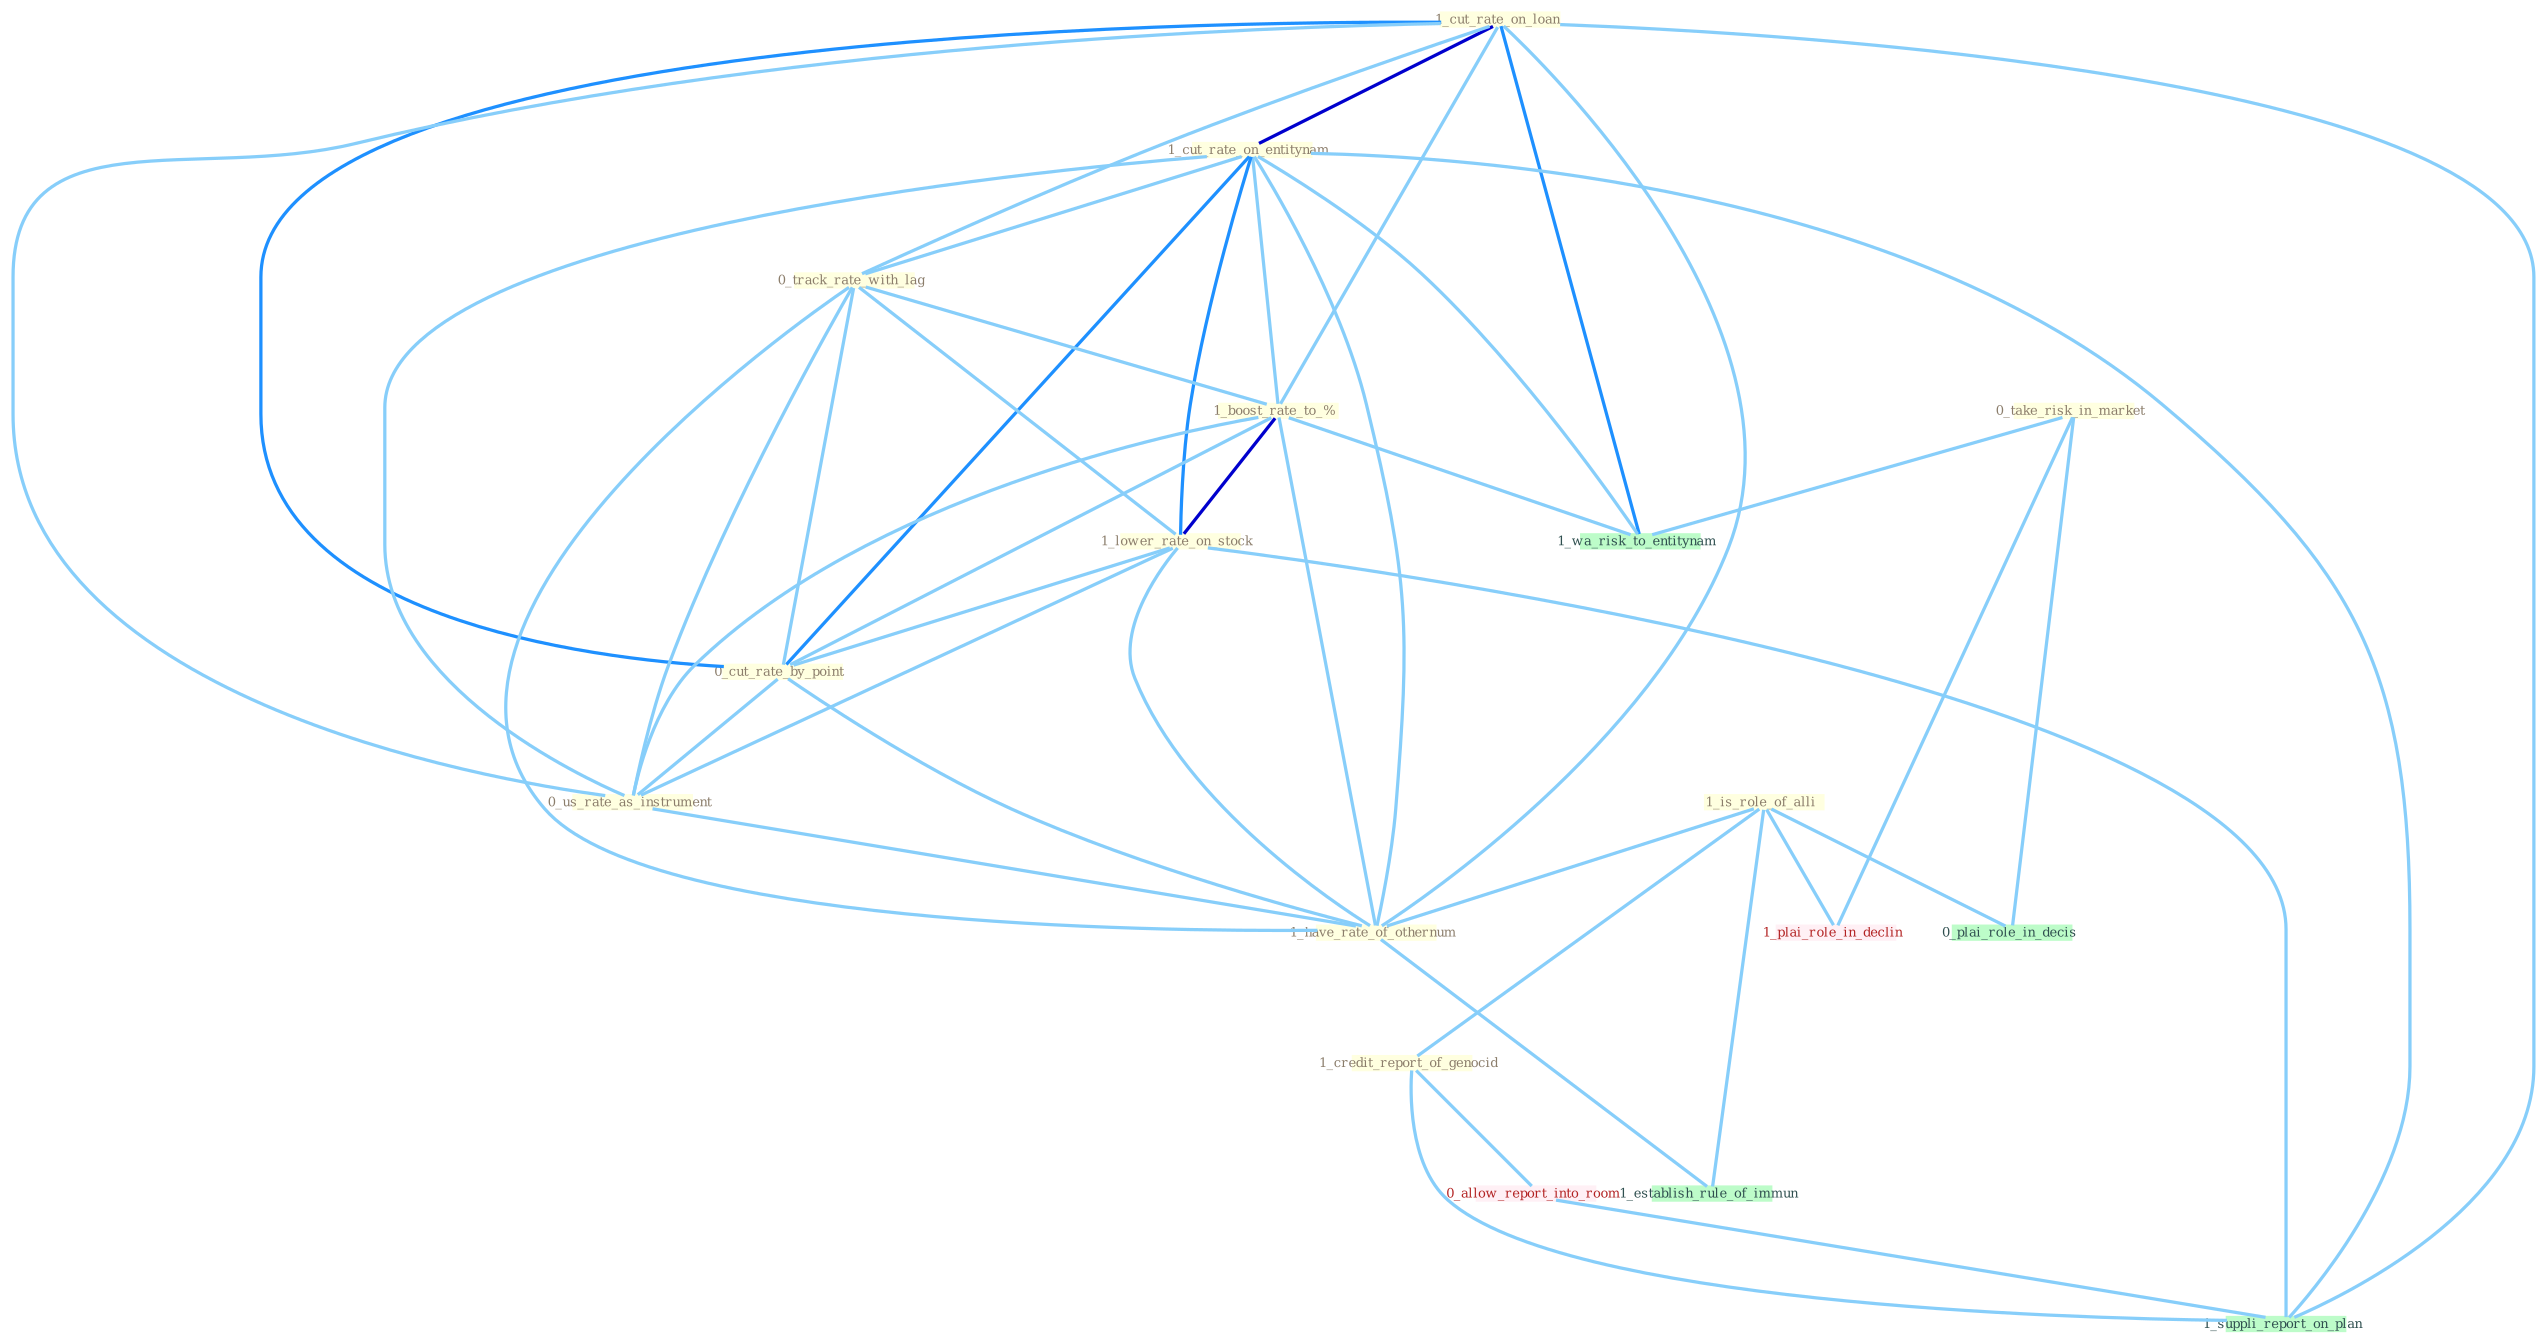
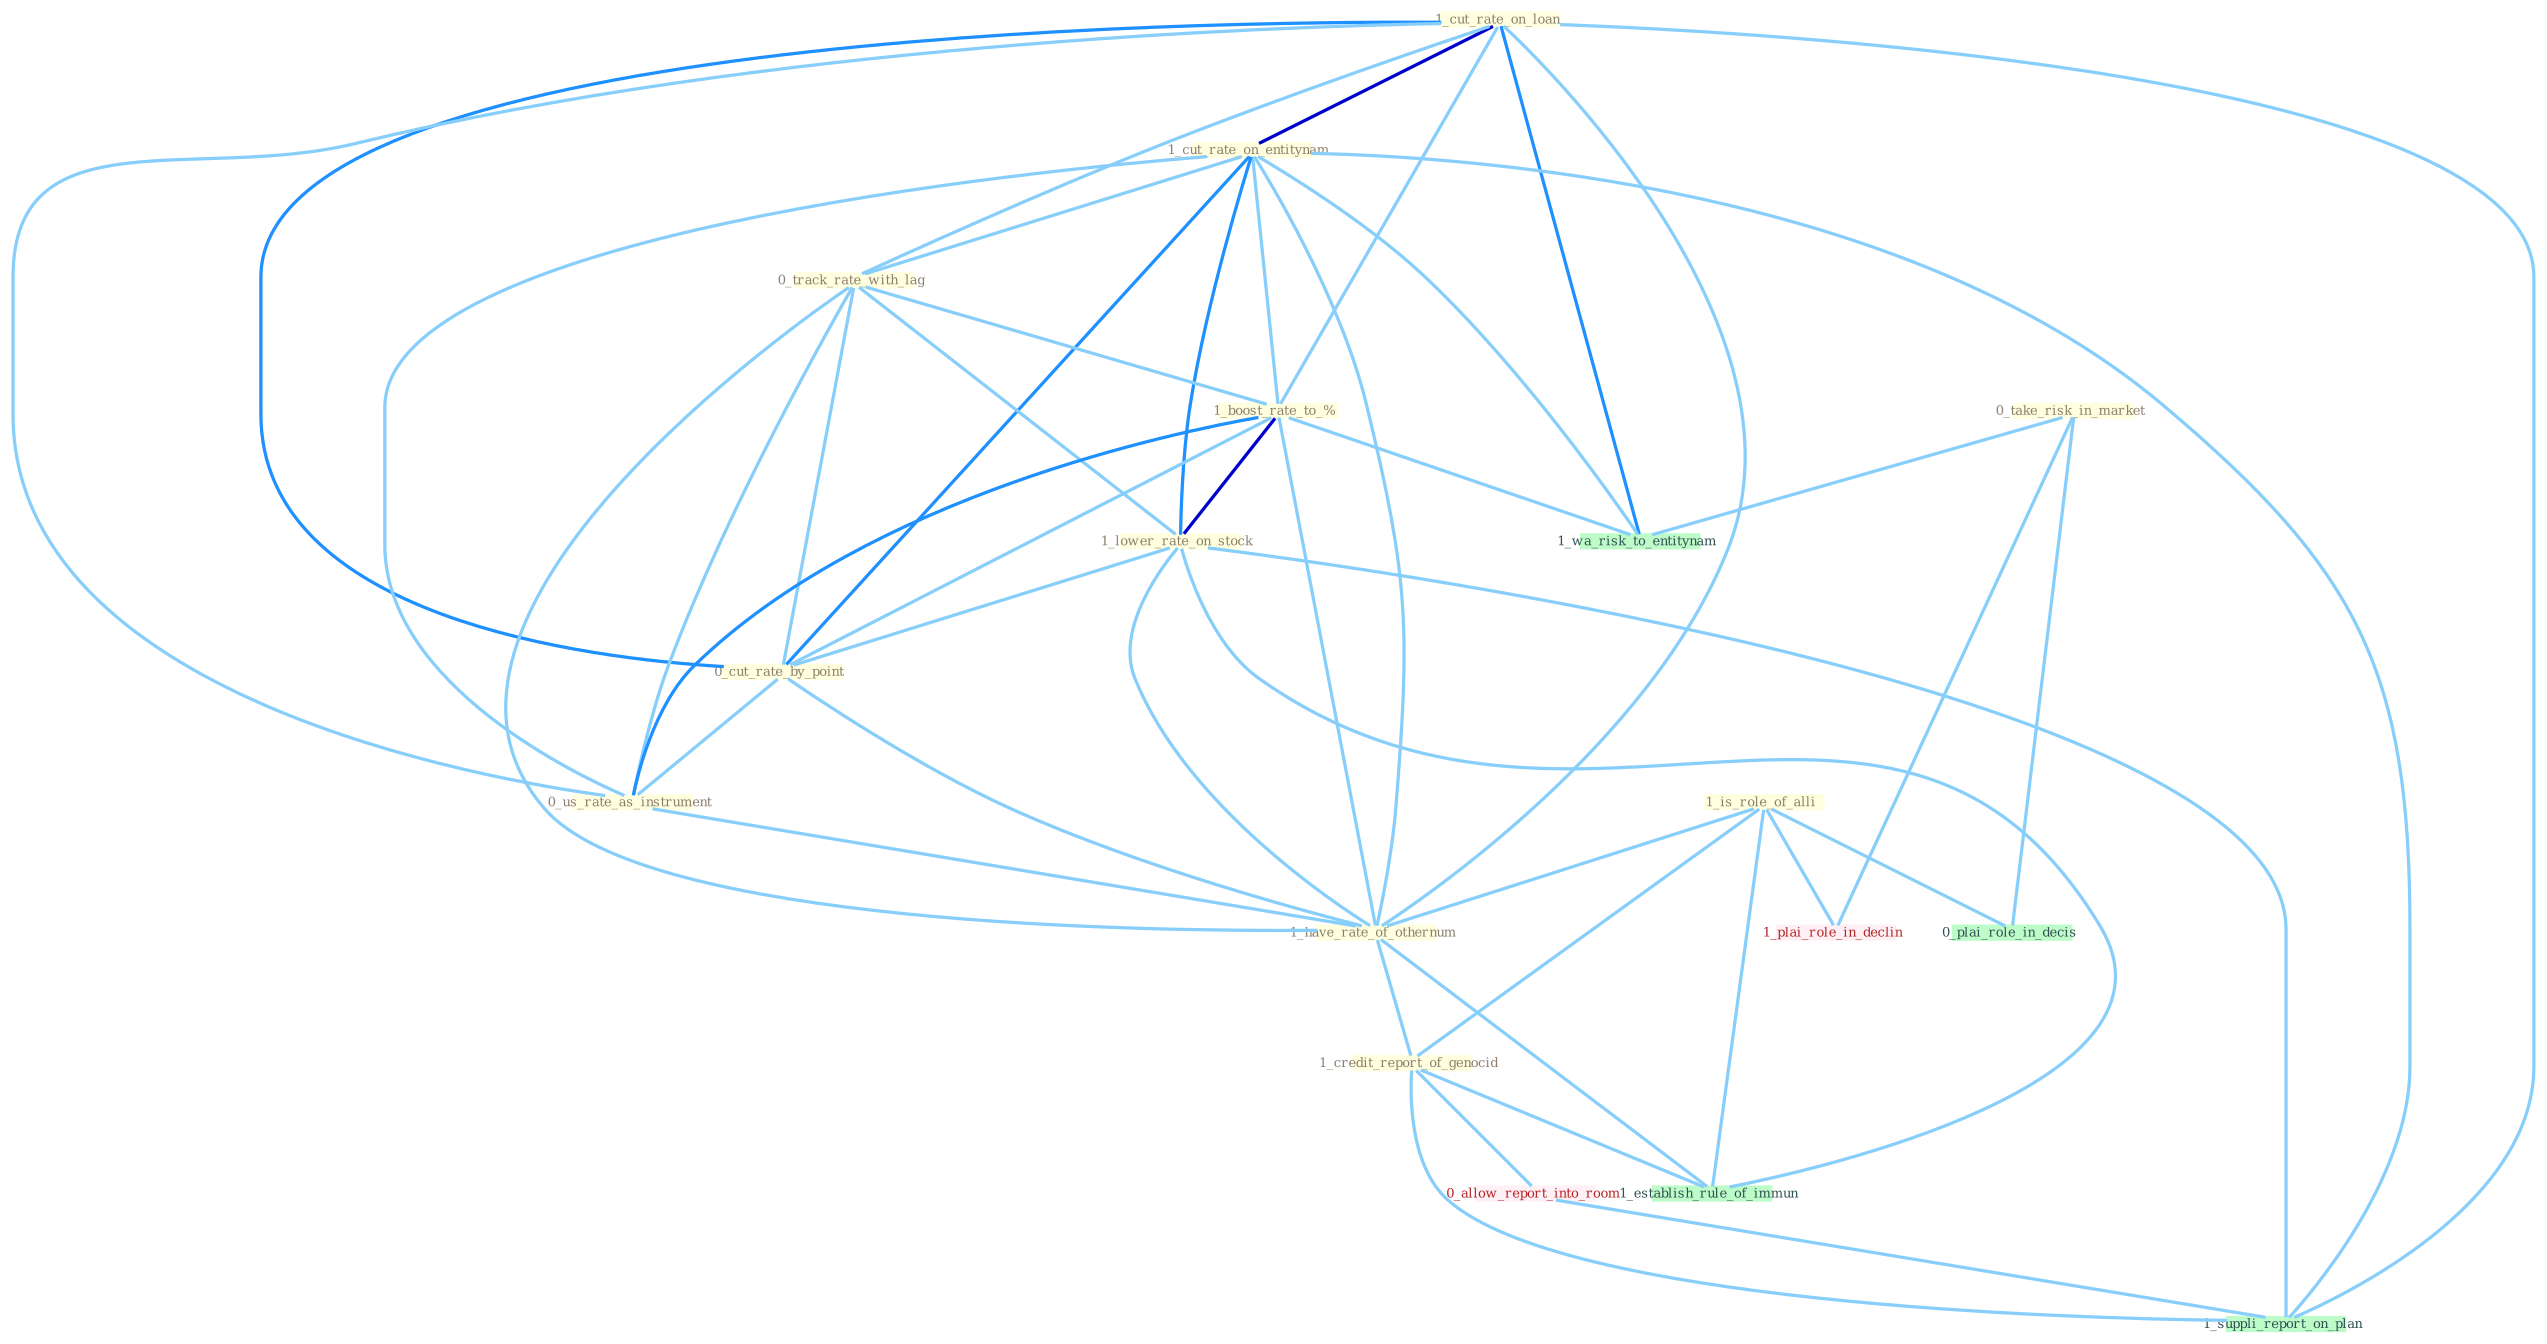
(858, 550) -> (858, 550)
(907, 672) -> (1880, 770)
none -> (1394, 998)
none -> (1562, 1128)
